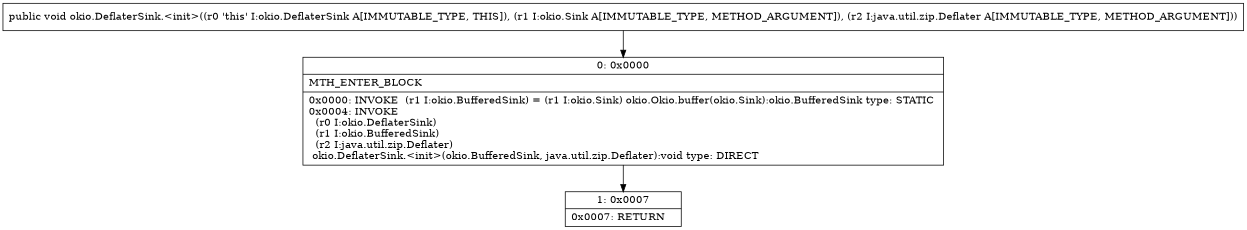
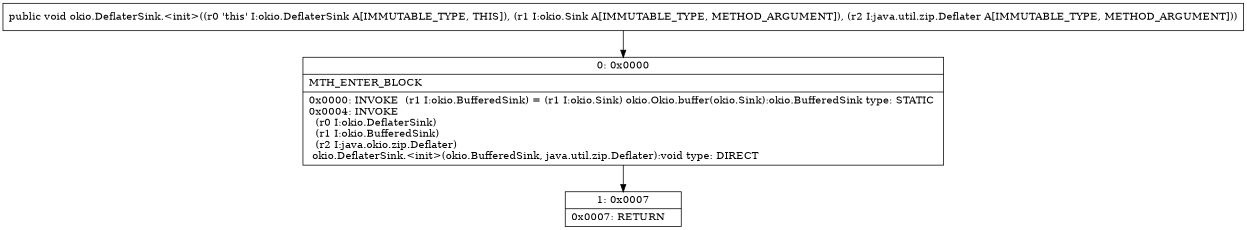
(381, 145) -> (383, 145)
